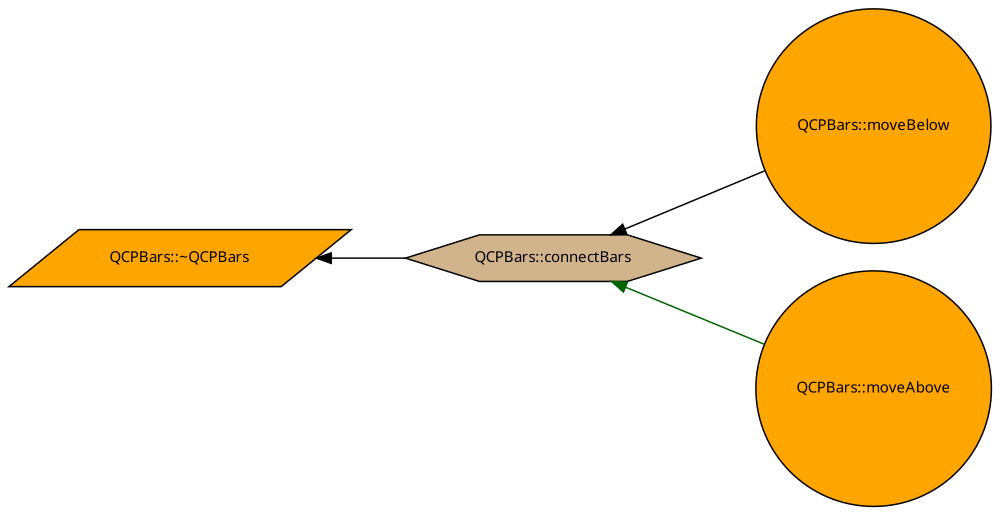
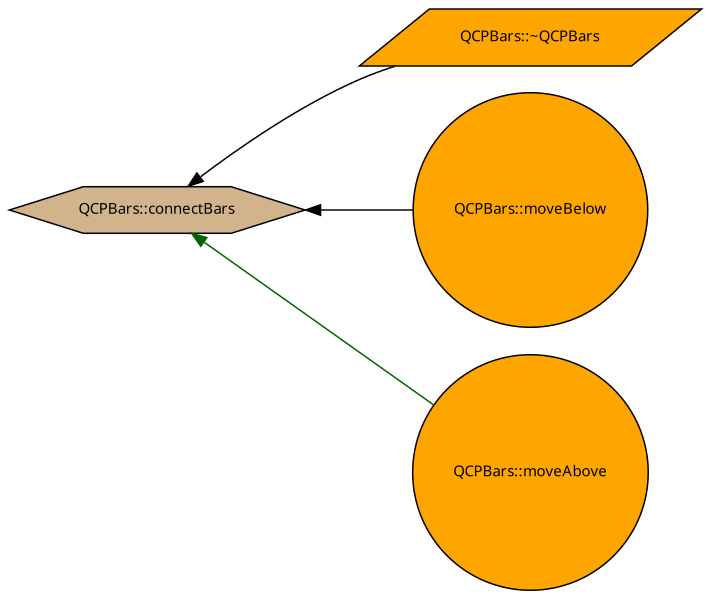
(368, 258) -> (294, 114)
